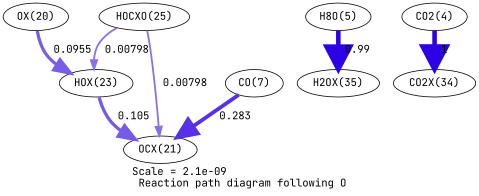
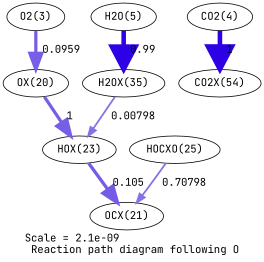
none -> (36, 17)
(338, 17) -> (124, 17)
(101, 41) -> (104, 113)
(69, 50) -> (67, 116)
(182, 83) -> (181, 183)
(254, 83) -> none
(435, 83) -> (220, 83)
